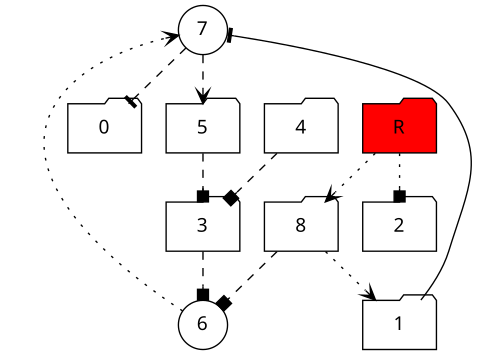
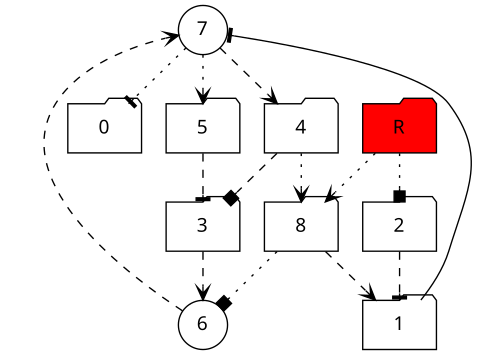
none -> (244, 71)
(203, 72) -> (203, 72)
(160, 73) -> (160, 73)
(49, 169) -> (49, 169)
none -> (301, 171)
(203, 174) -> (203, 174)
(203, 269) -> (203, 269)
(346, 271) -> (346, 271)
none -> (400, 273)
(253, 274) -> (253, 274)
